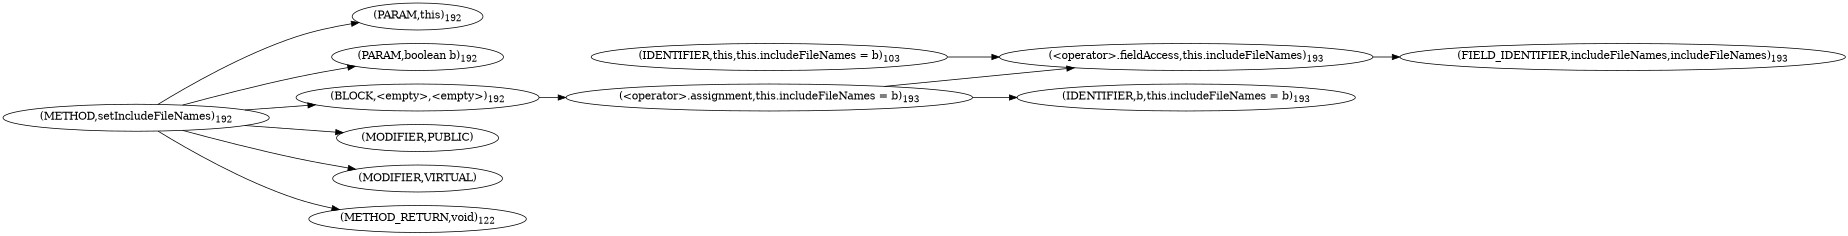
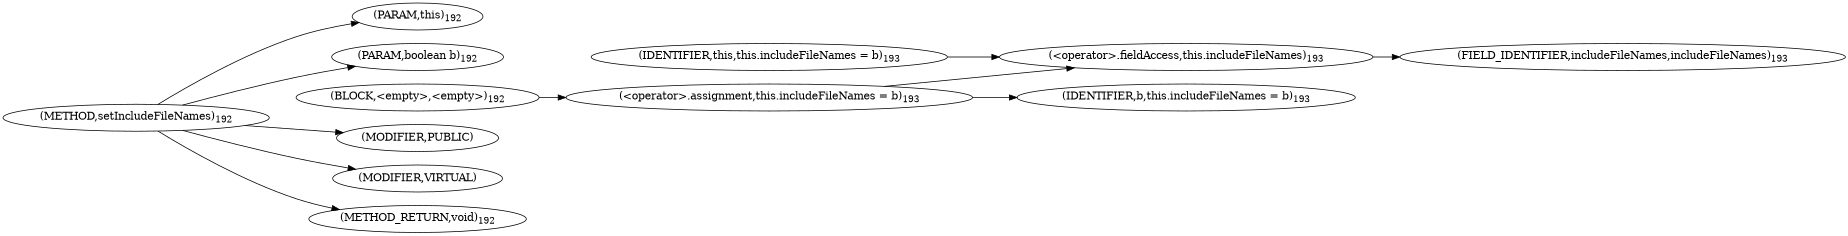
(892, 56) -> (892, 56)
(276, 108) -> none
(487, 218) -> (487, 218)
